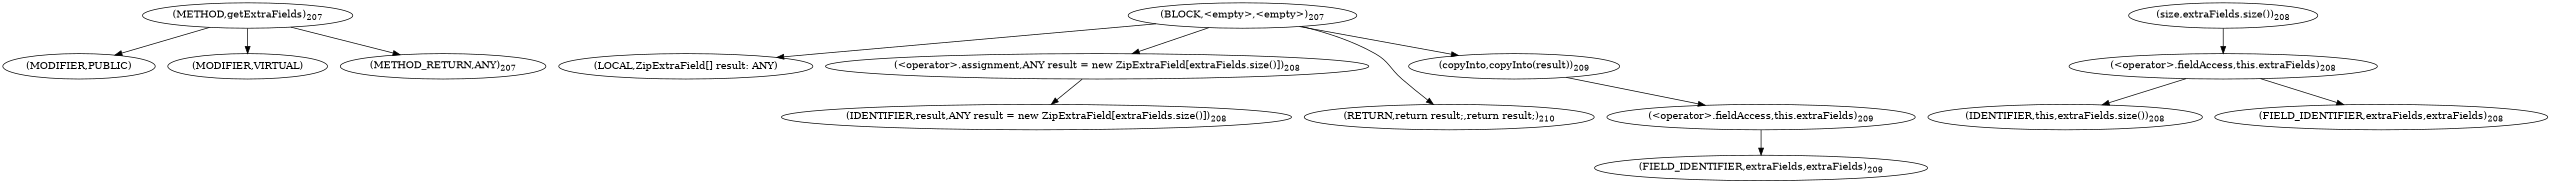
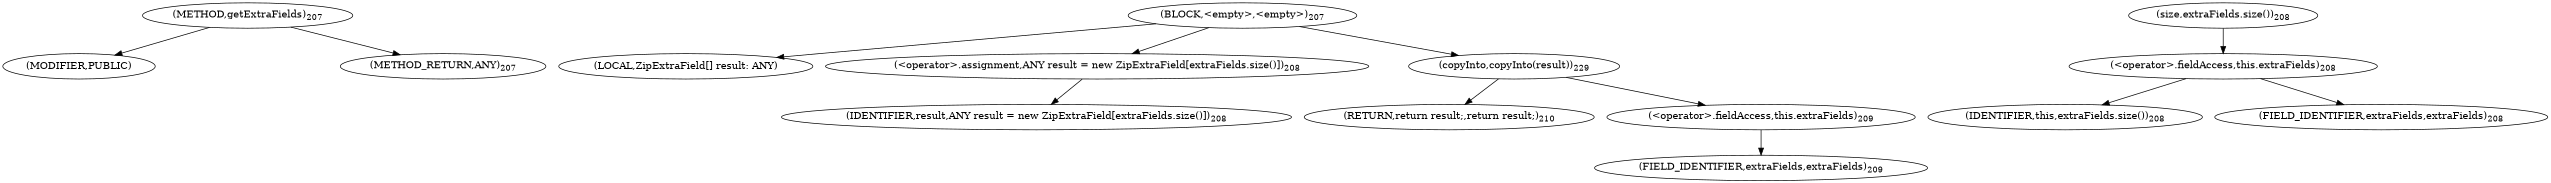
(1371, 52) -> (1485, 90)
(1582, 65) -> (1582, 65)
(248, 66) -> none
